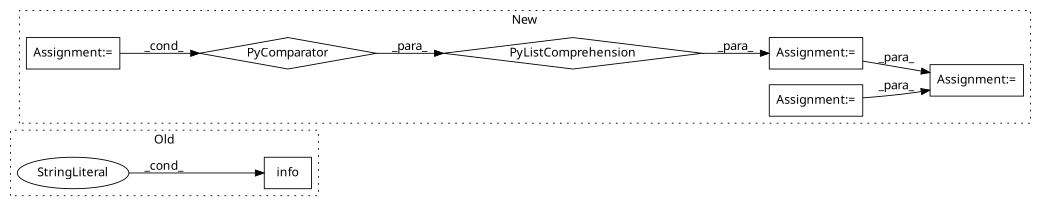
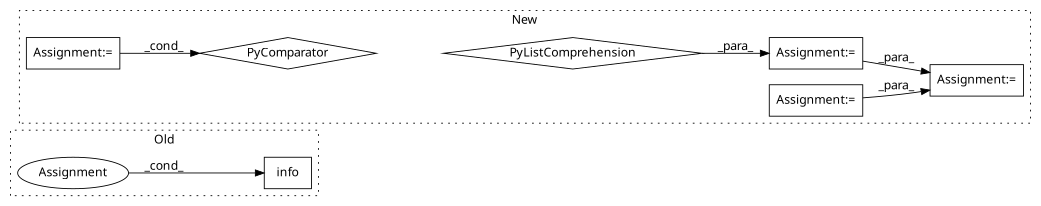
(405, 53) -> none
(73, 173) -> (73, 173)
